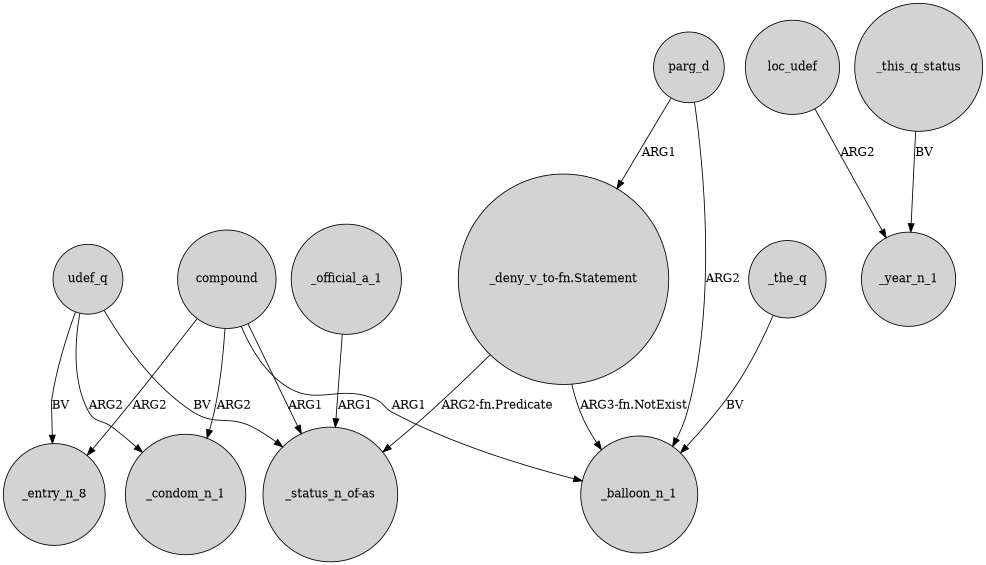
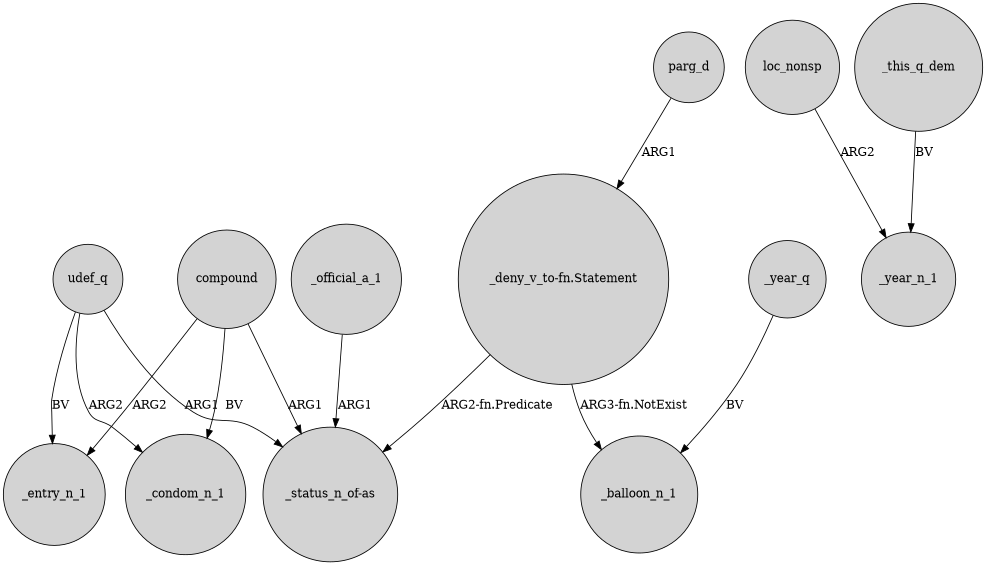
(792, 67) -> (792, 67)
(919, 67) -> (919, 67)
(705, 272) -> none
(787, 279) -> (787, 279)
(202, 406) -> (202, 406)
(234, 406) -> (234, 406)
(394, 413) -> none
(54, 494) -> (54, 494)
